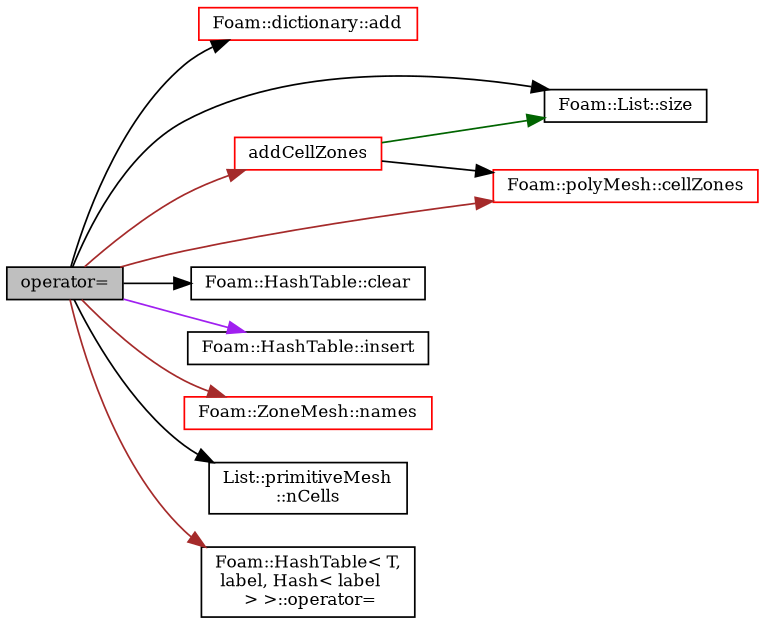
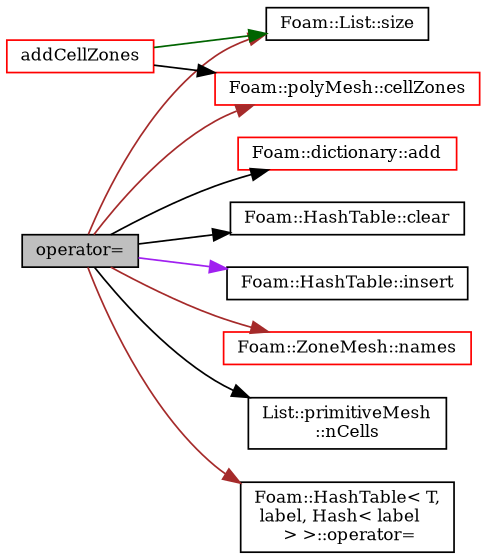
(263, 92) -> (151, 121)
(152, 214) -> none
